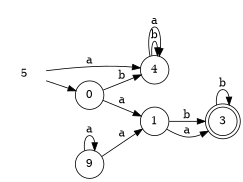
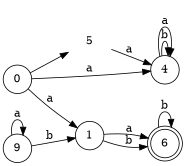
(122, 76) -> (90, 69)
(57, 85) -> (46, 65)
(223, 121) -> (165, 144)
(122, 134) -> (50, 136)
